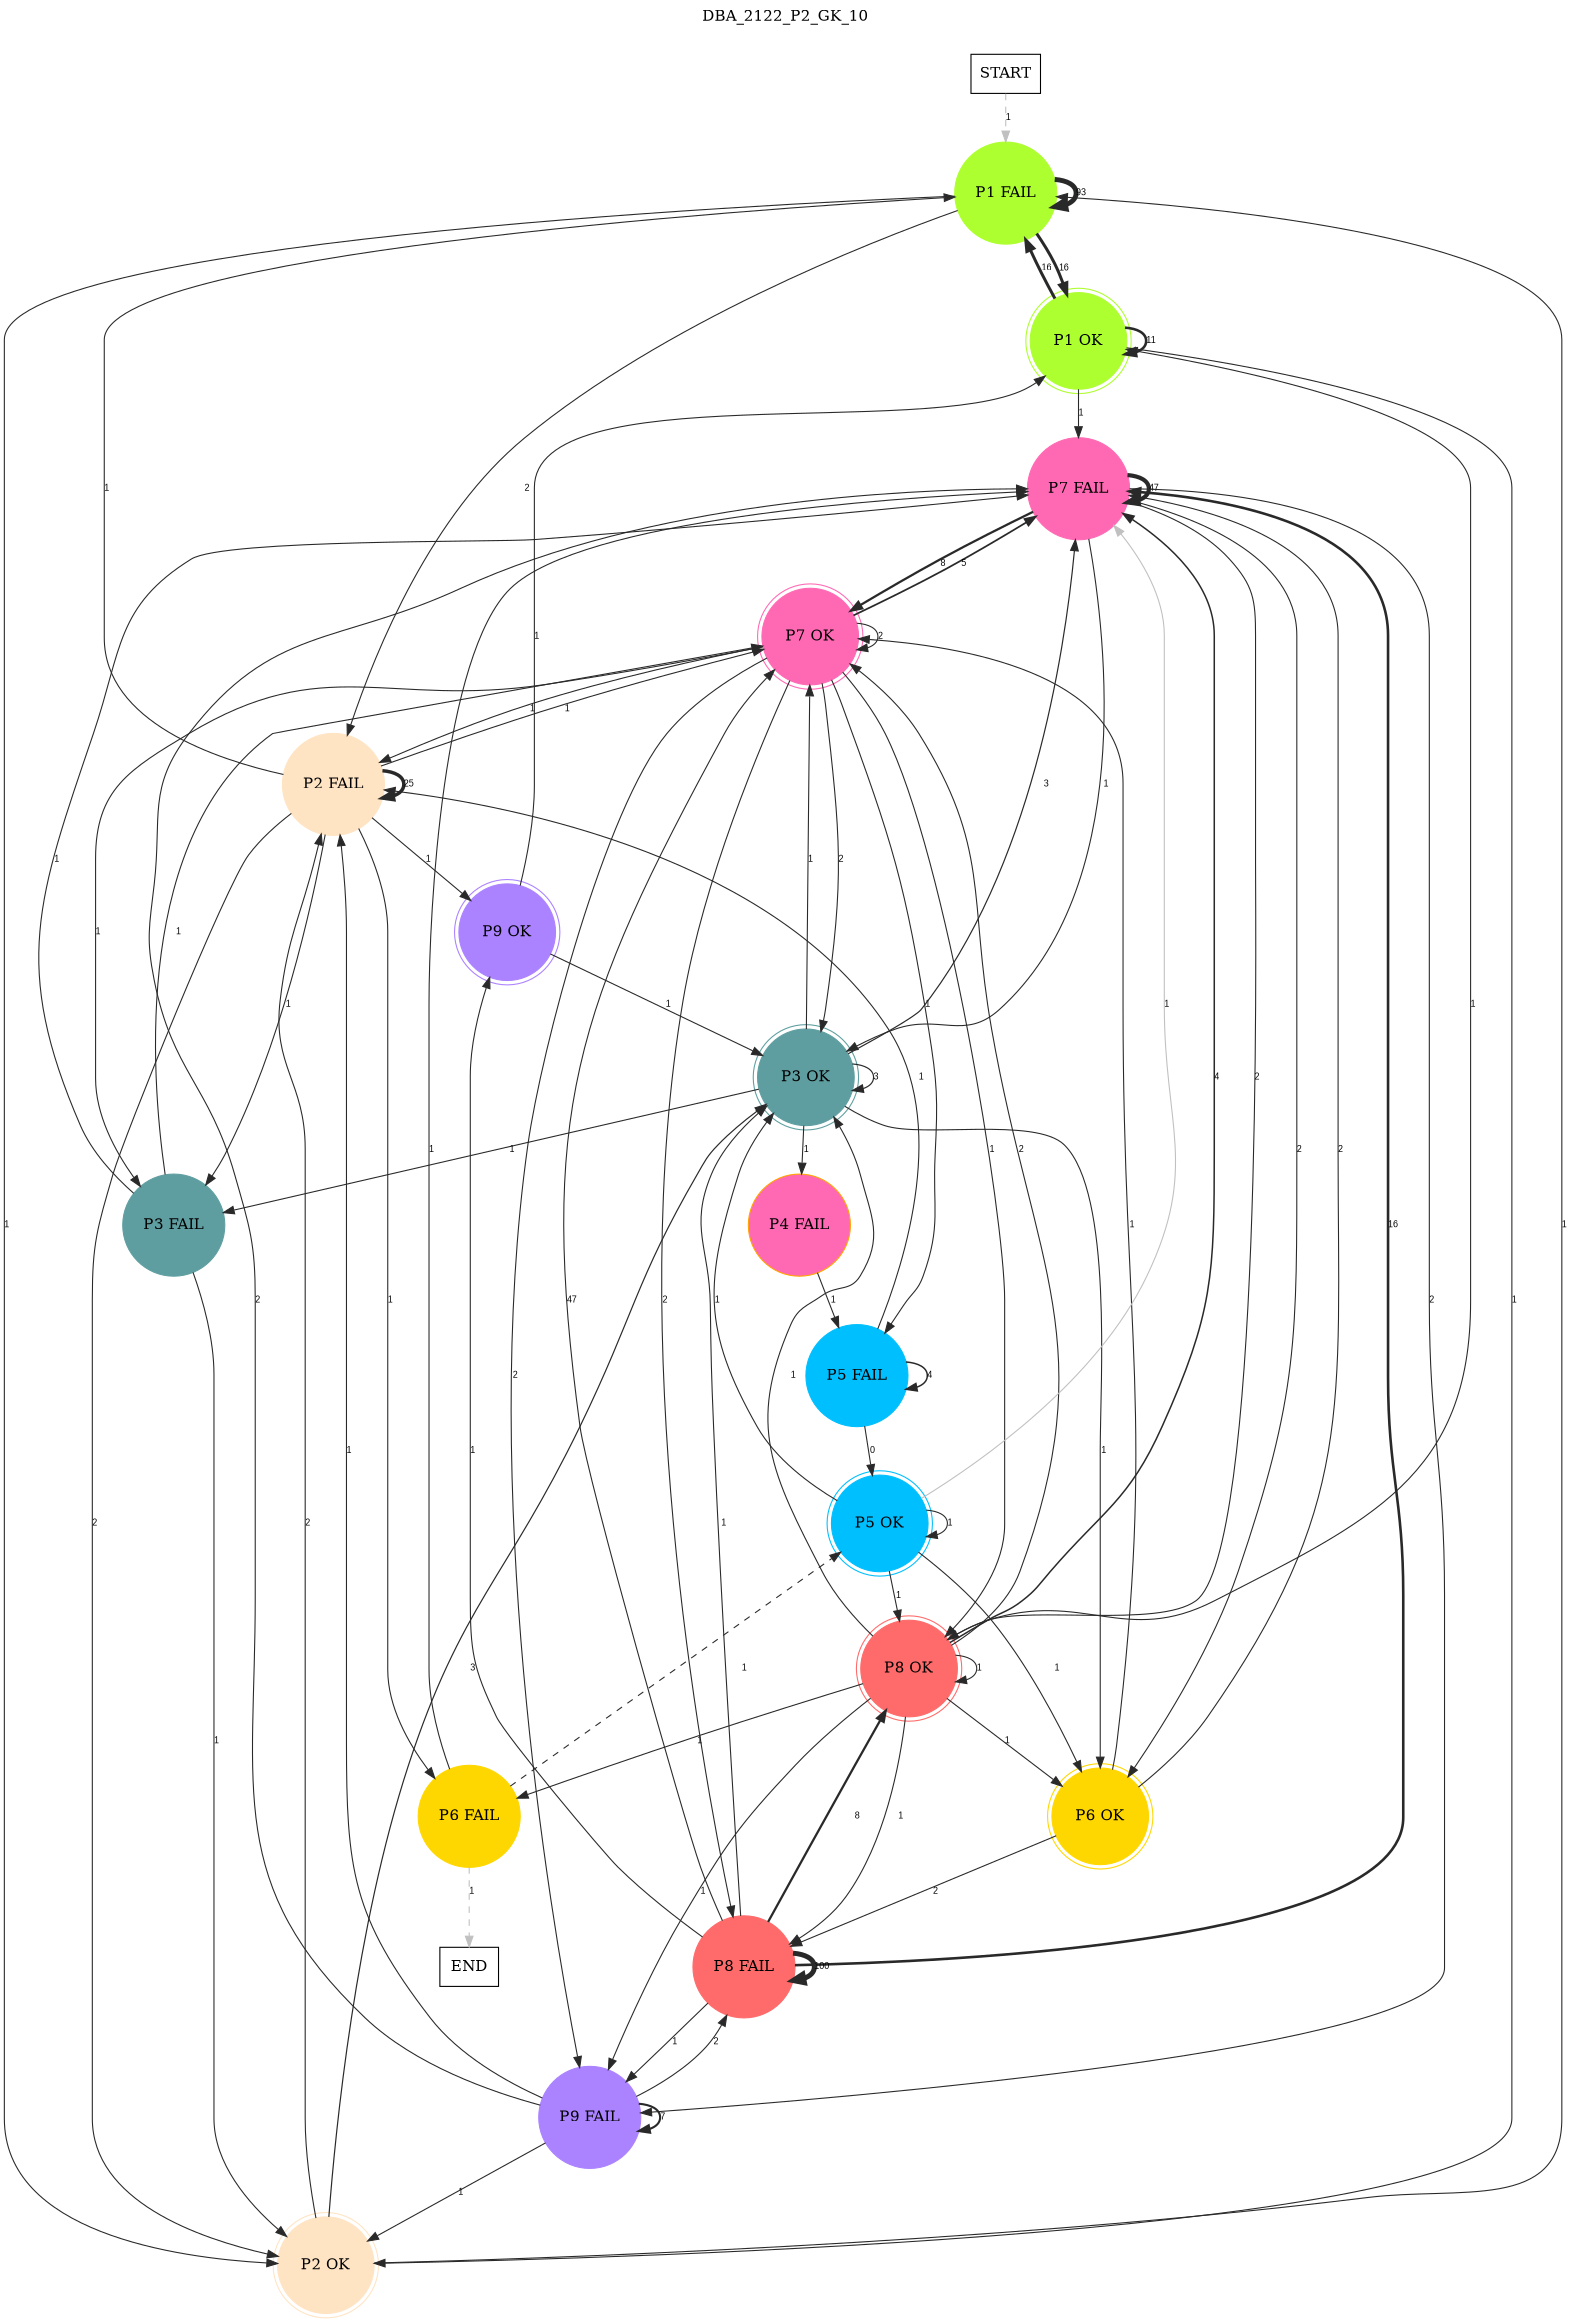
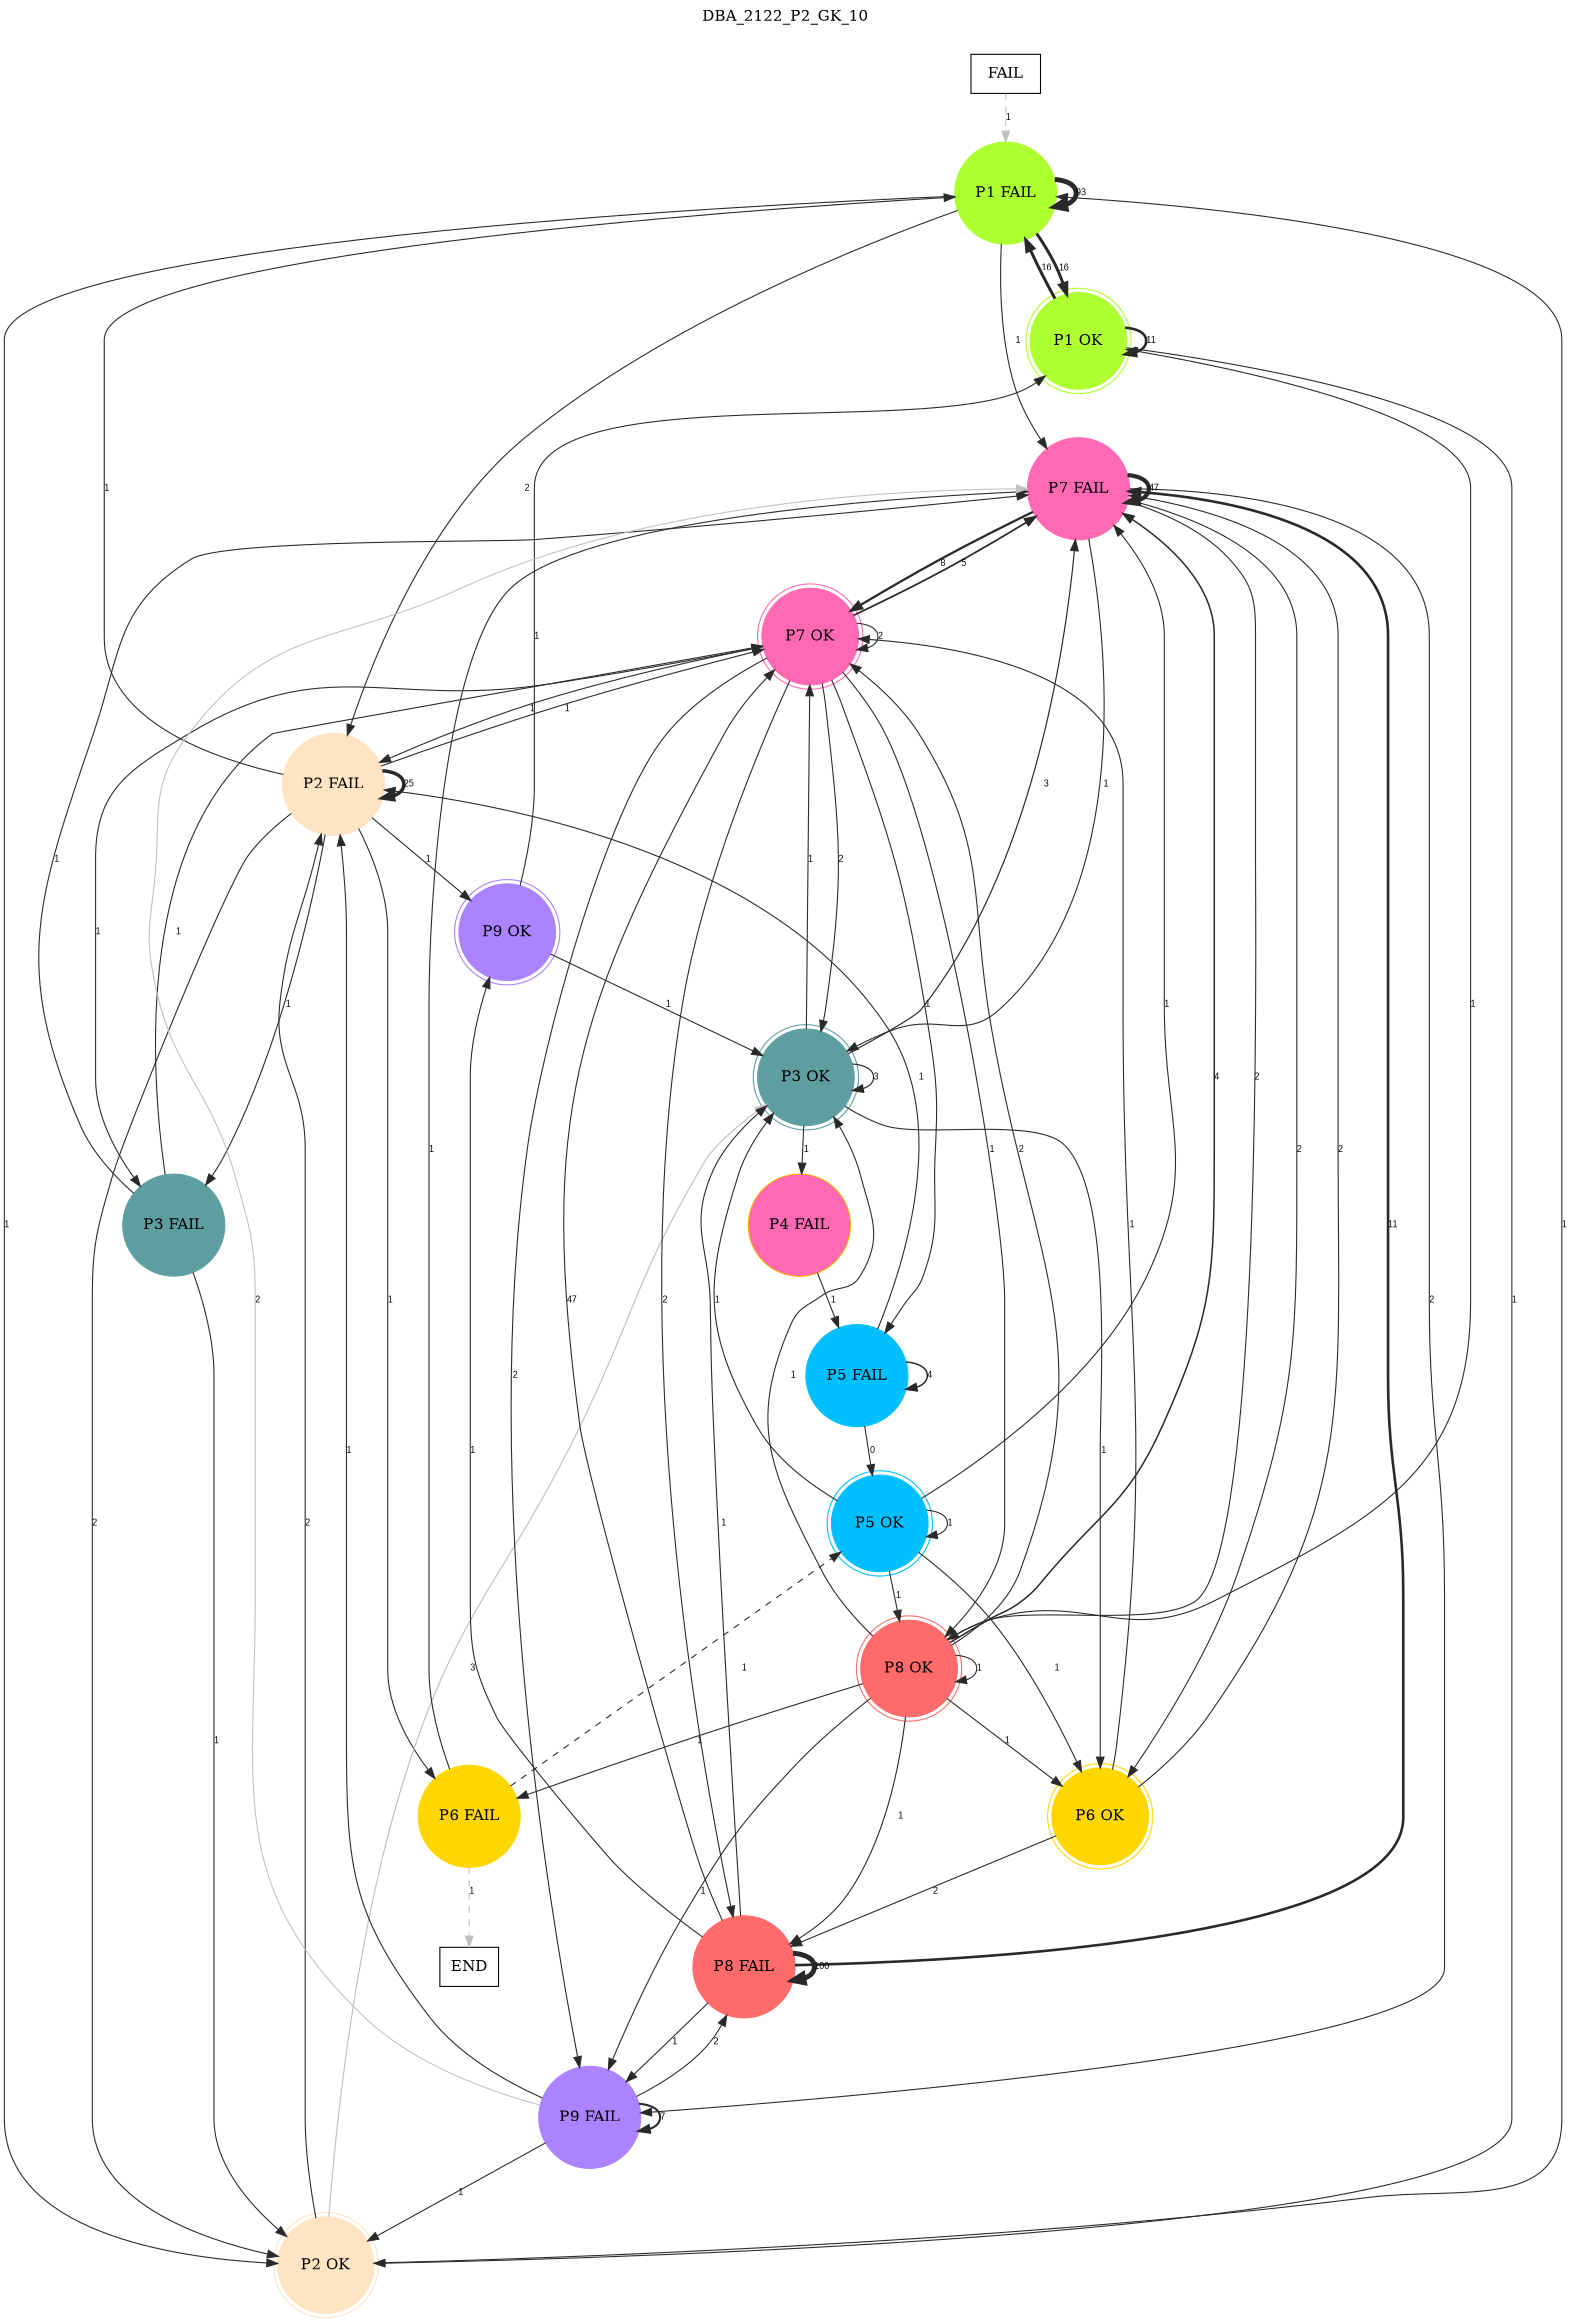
(1006, 74) -> (1006, 74)
(1079, 408) -> (1006, 345)
(178, 1051) -> (178, 1051)
(1167, 1062) -> (1167, 1062)
(497, 1150) -> none
(1393, 1225) -> (1393, 1225)
(464, 1633) -> (464, 1633)
(824, 1821) -> none
